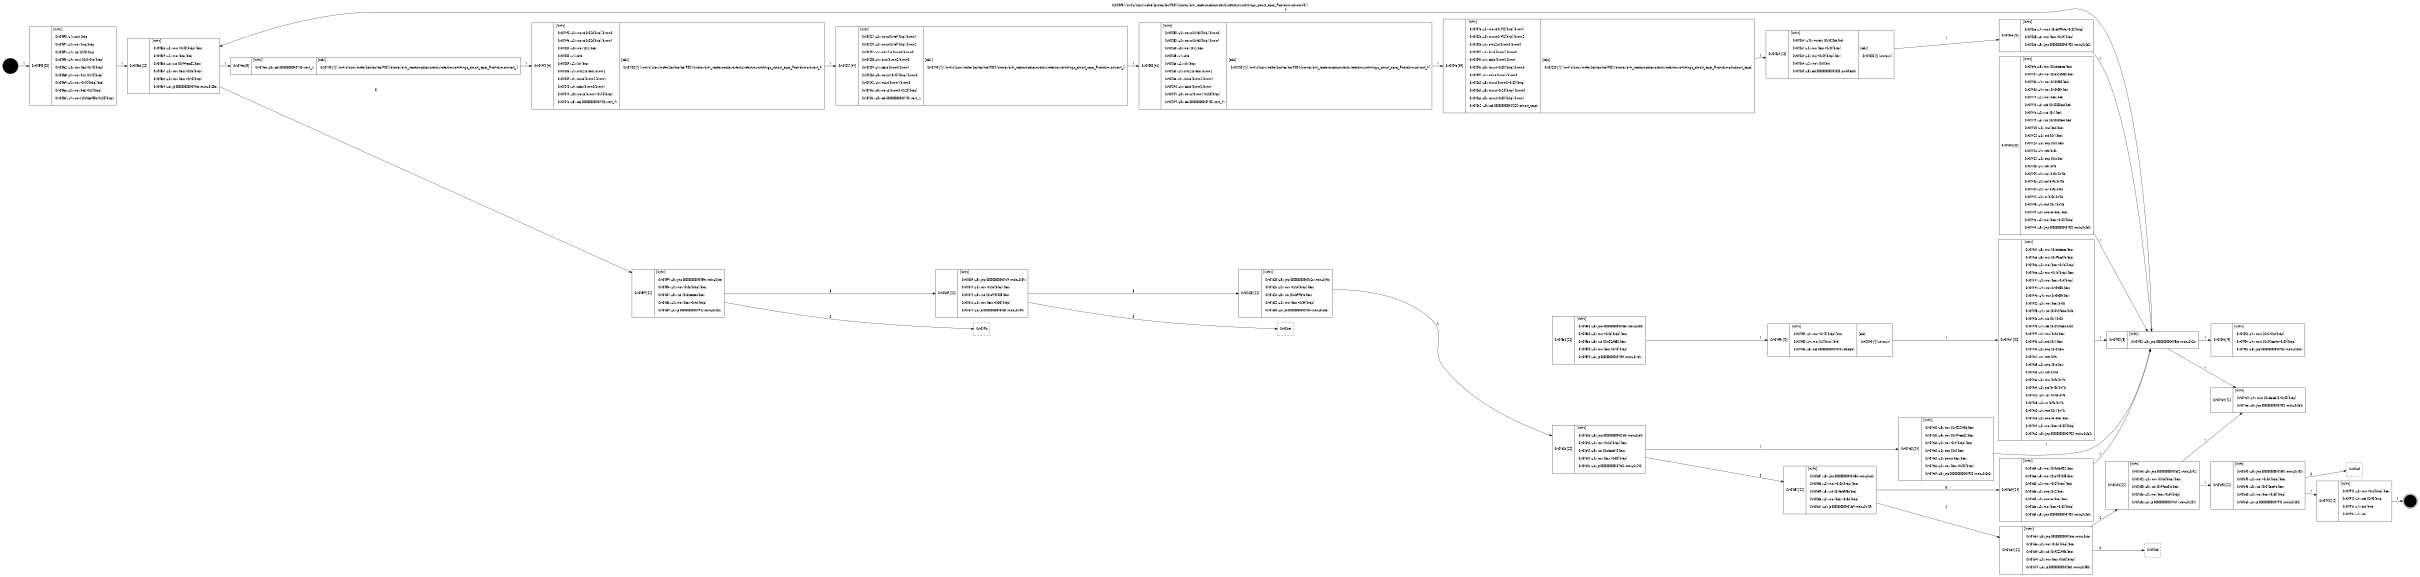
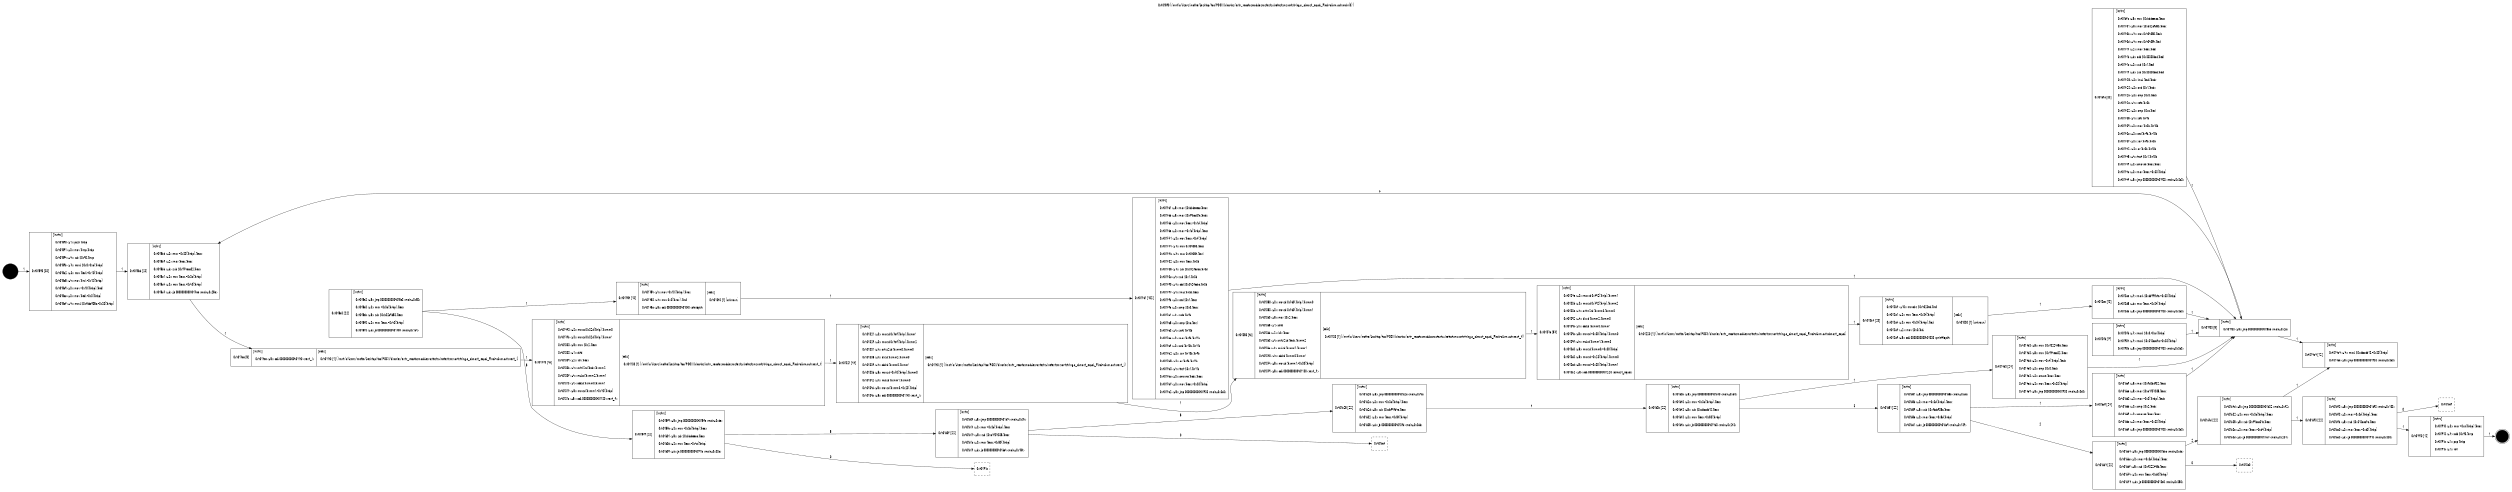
(425, 179) -> (526, 376)
(2203, 340) -> (2191, 334)
(1946, 488) -> (2040, 404)
